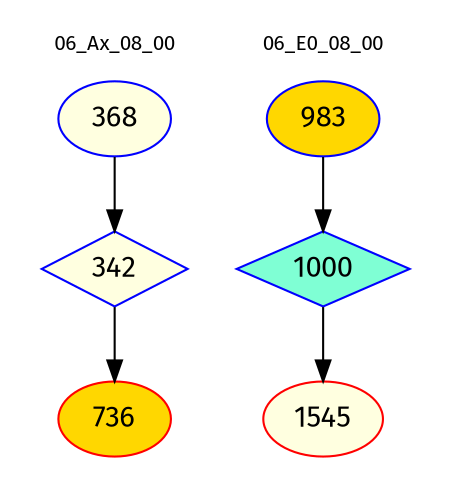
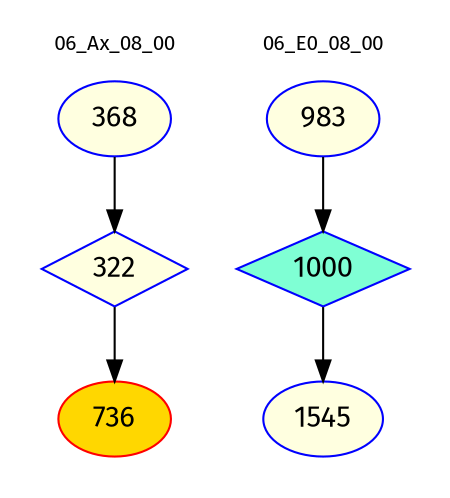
(323, 119) -> (323, 119)
(115, 269) -> (115, 269)
(323, 419) -> (323, 419)
